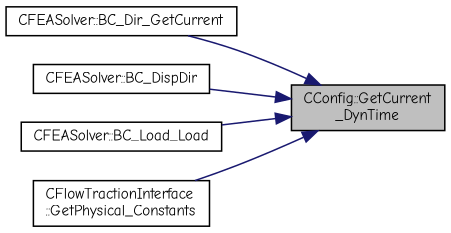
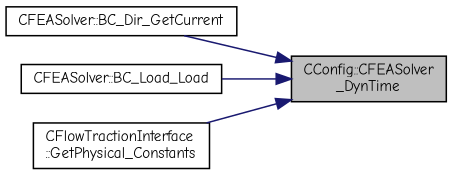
(121, 79) -> none
(368, 108) -> (369, 79)
